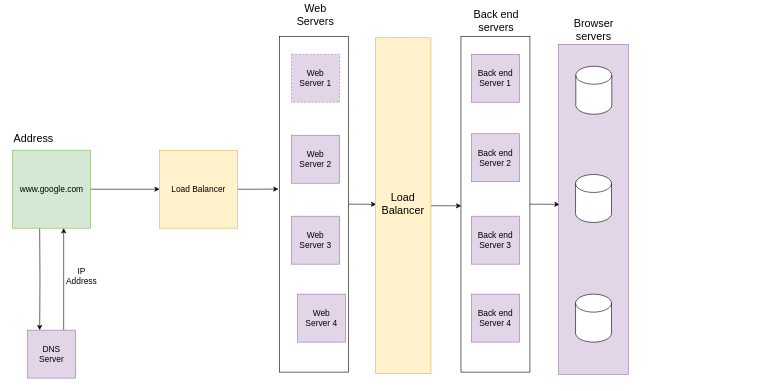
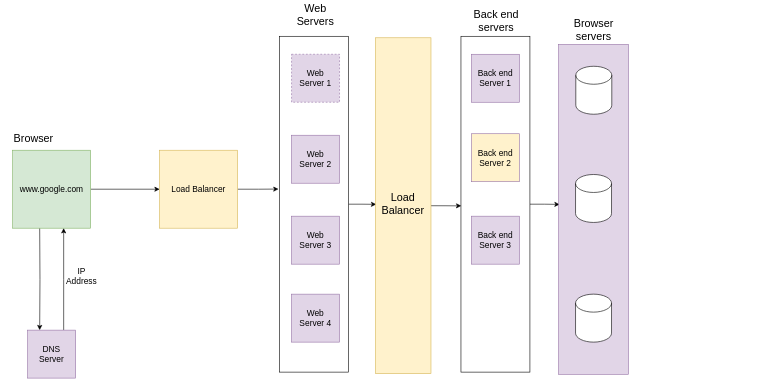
(33, 138) -> (33, 138)
(495, 158) -> (495, 158)
(321, 318) -> (315, 318)
(495, 318) -> none
